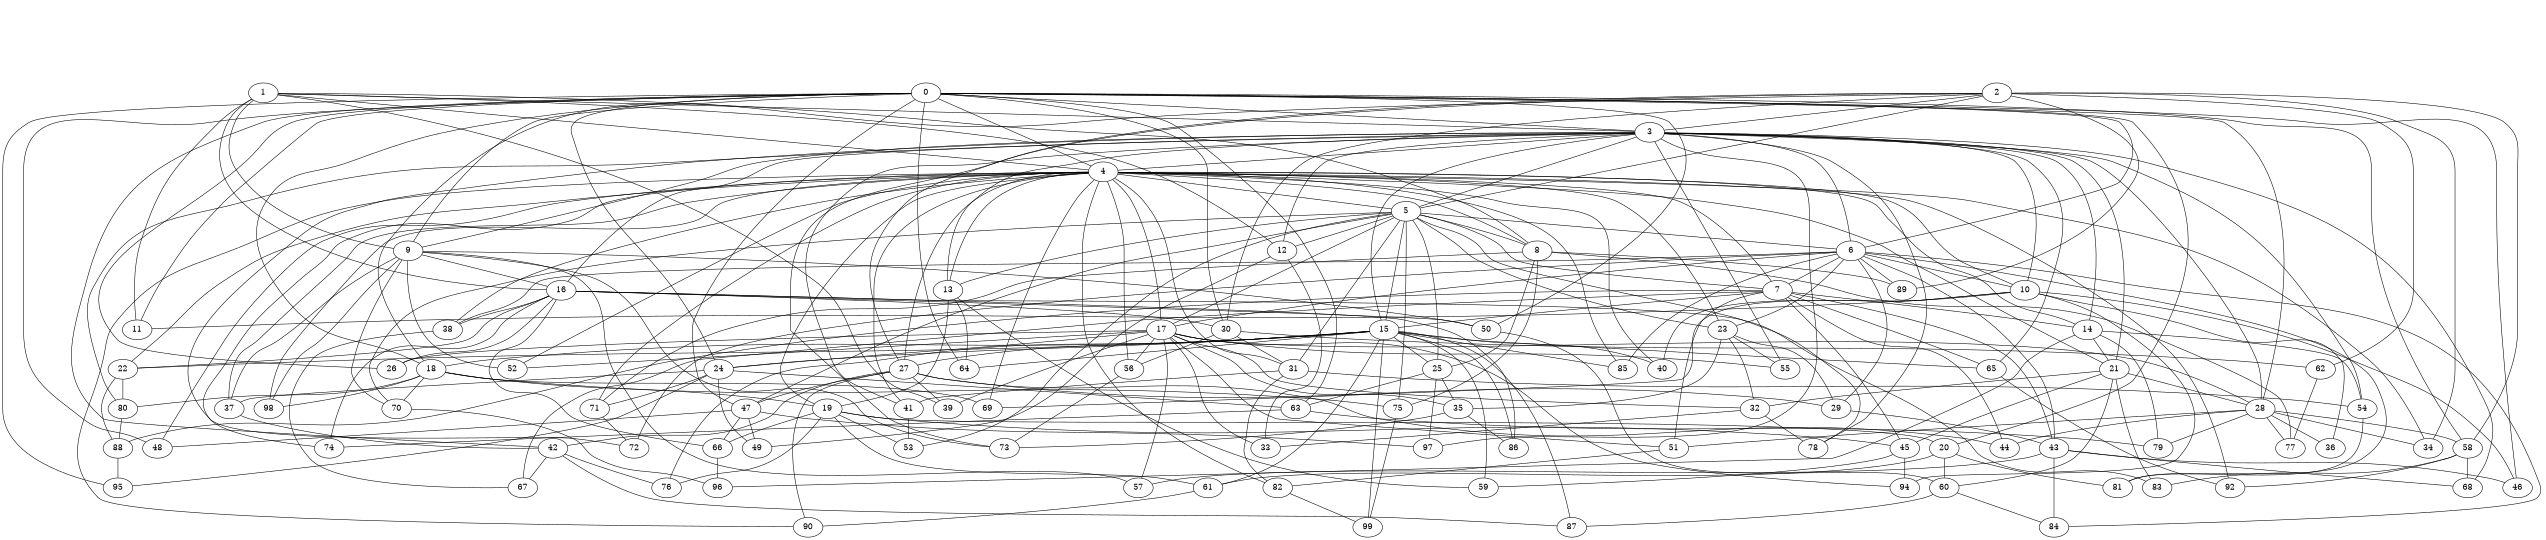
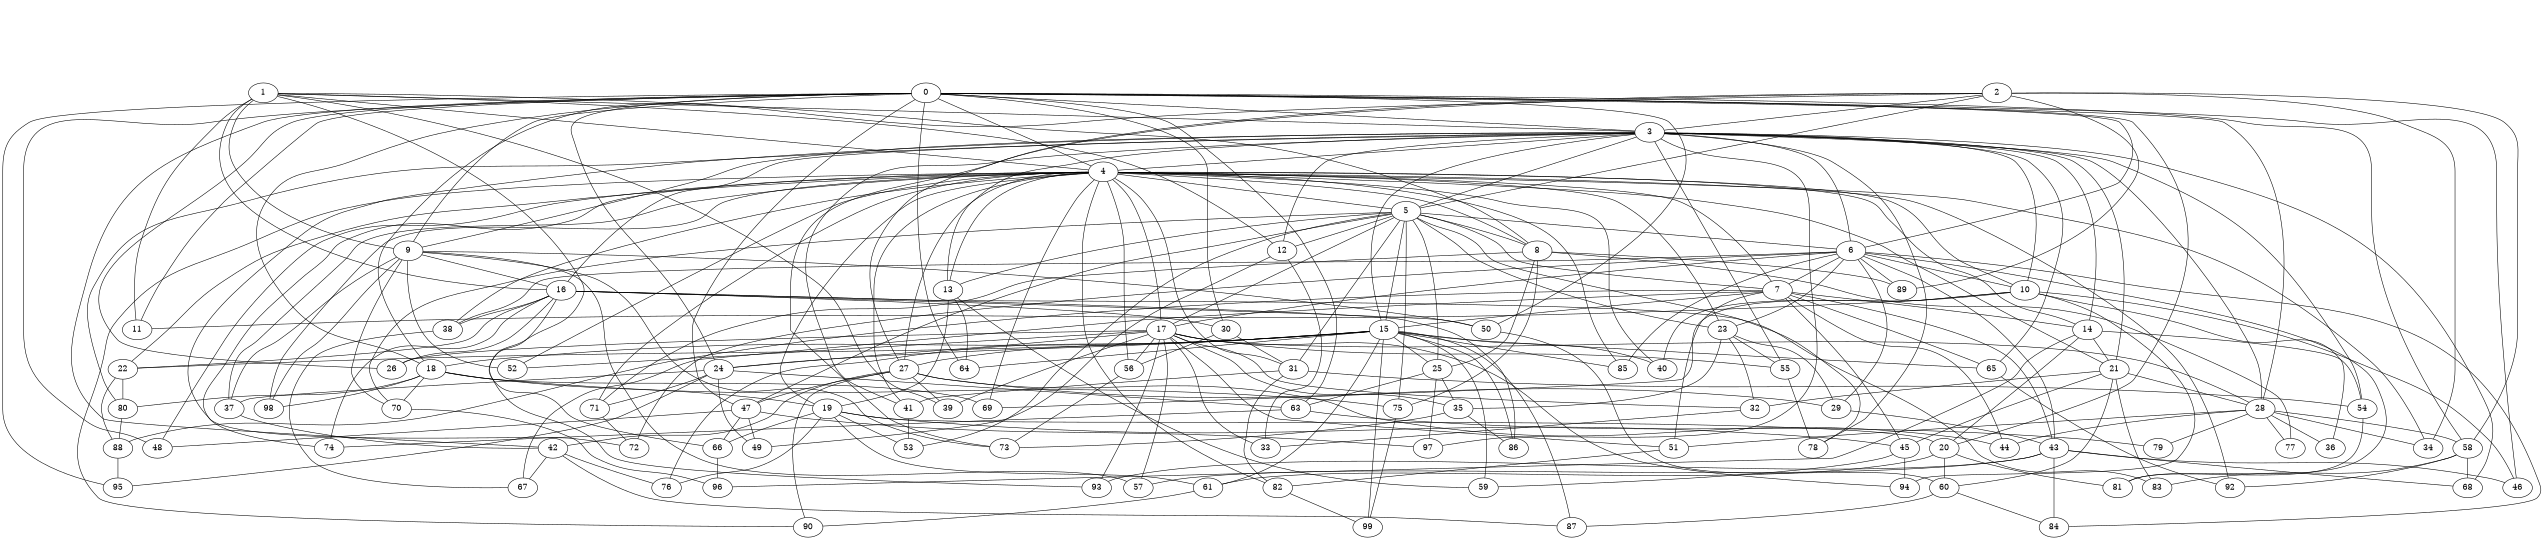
(1552, 121) -> none
(2321, 369) -> none
(2147, 383) -> (2013, 392)
(1790, 432) -> (1799, 409)
none -> (1097, 488)
